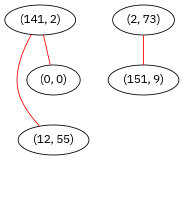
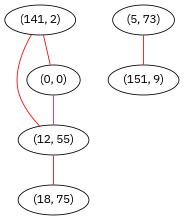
(144, 20) -> (144, 20)
none -> (54, 110)
none -> (54, 200)
